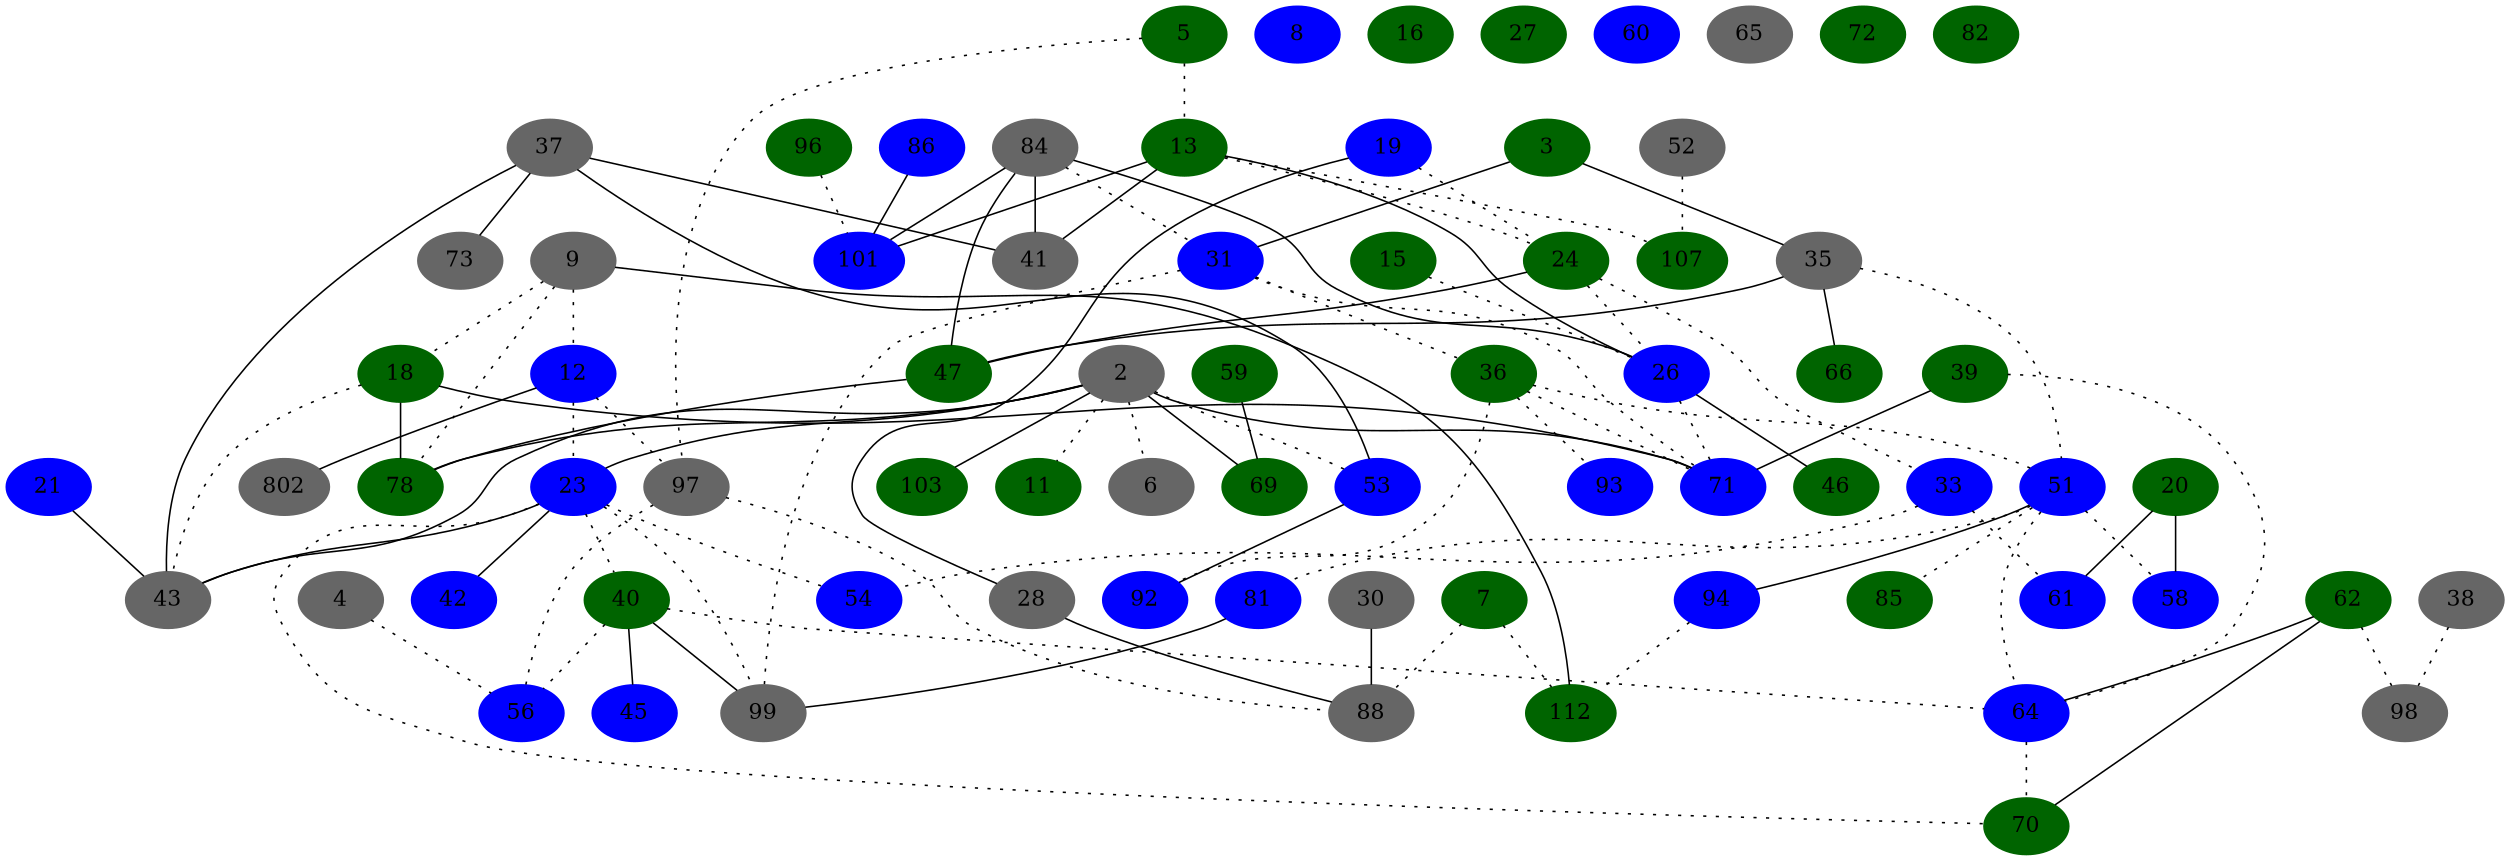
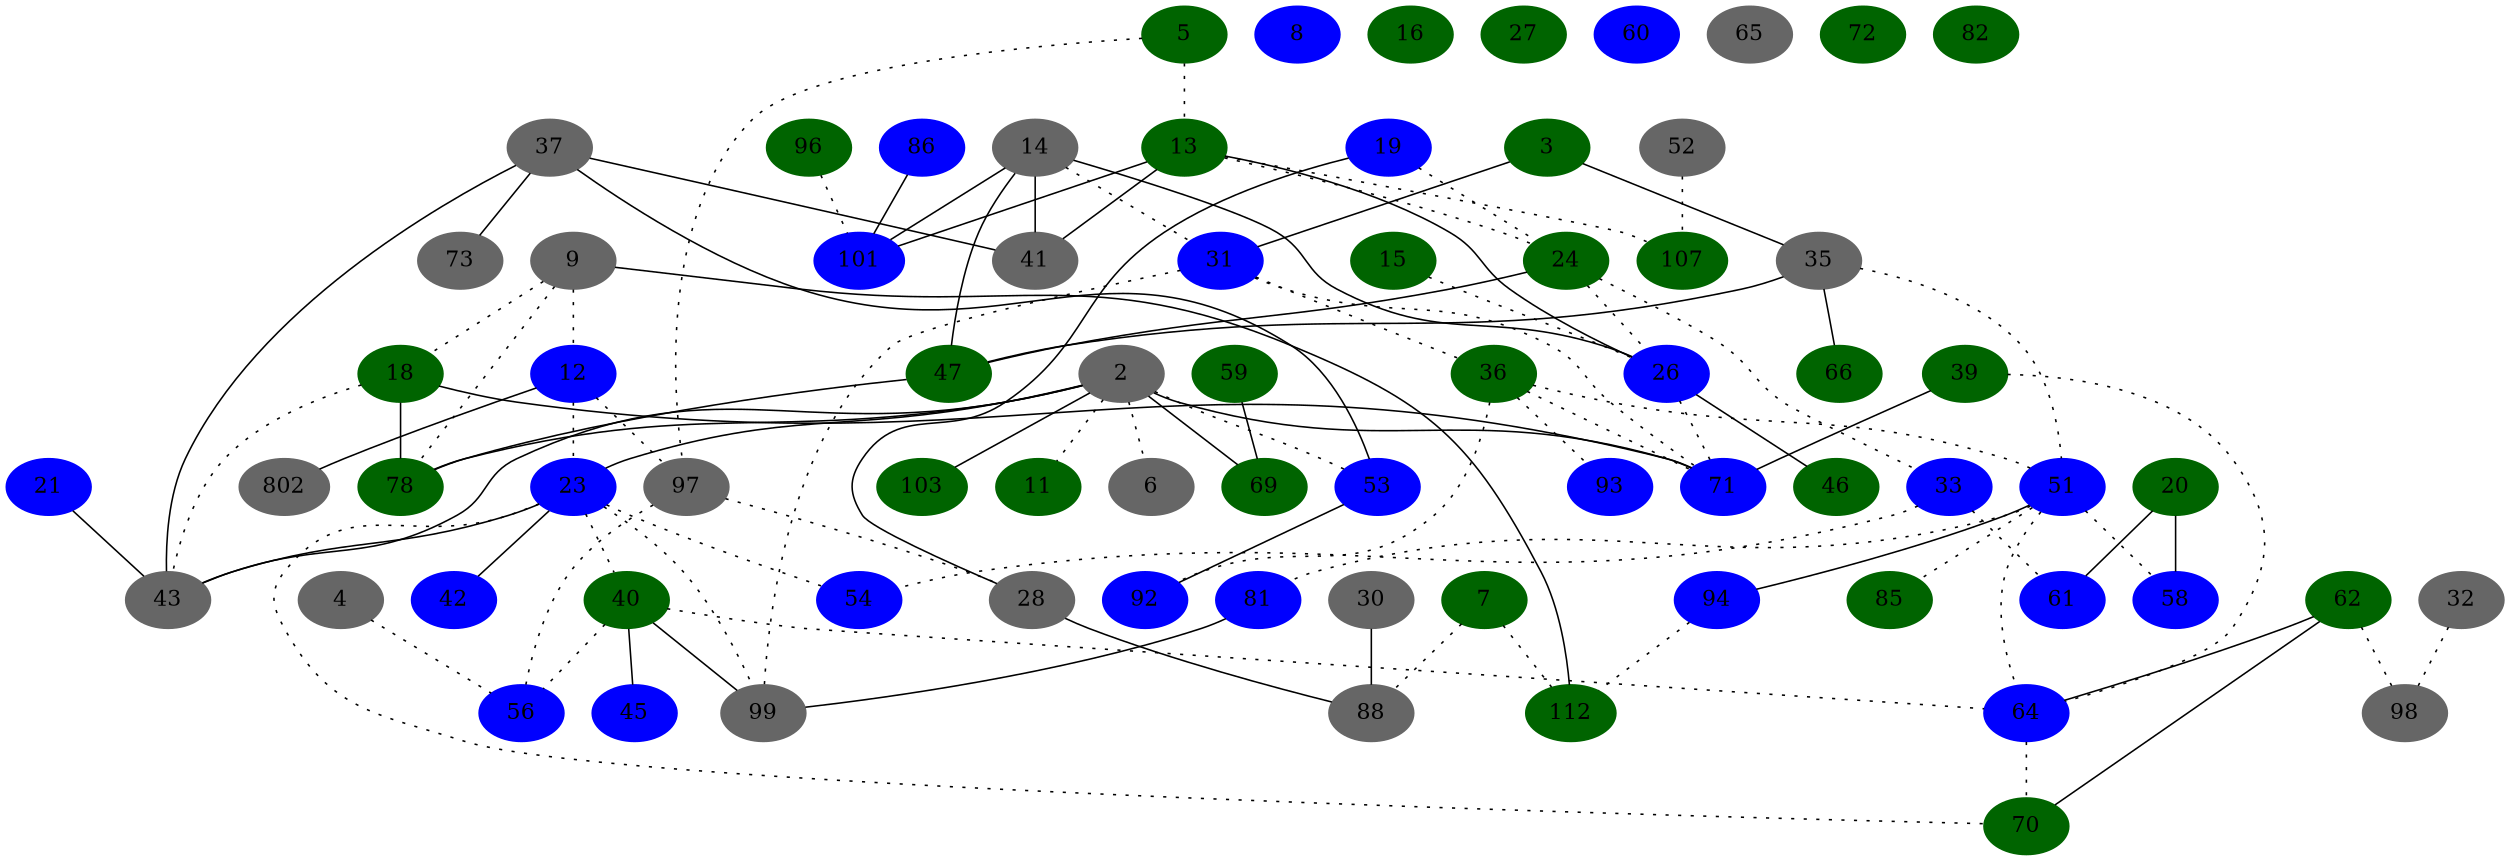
(1035, 148) -> (1035, 148)
(2461, 600) -> (2461, 600)
(981, 631) -> (863, 538)
